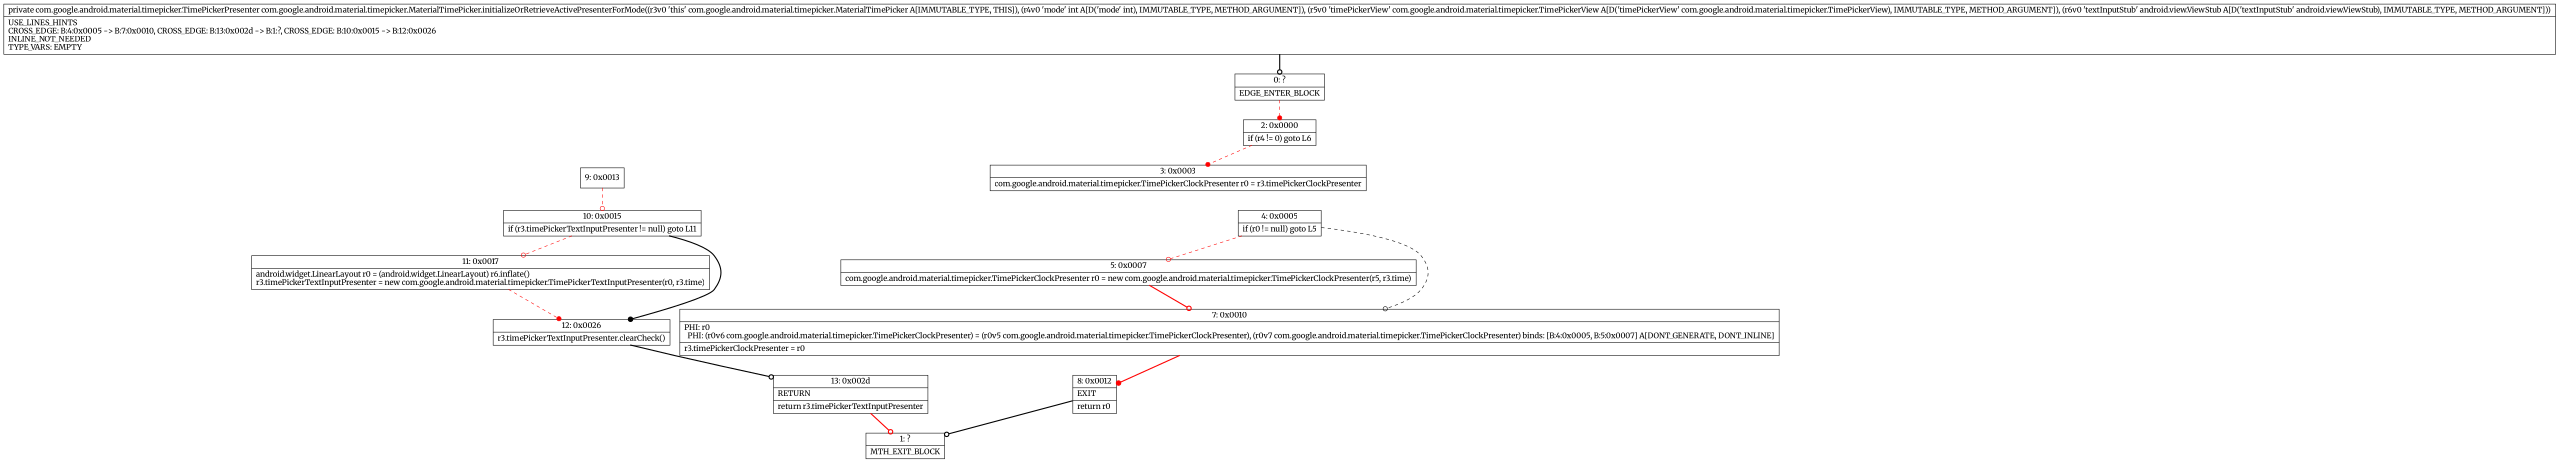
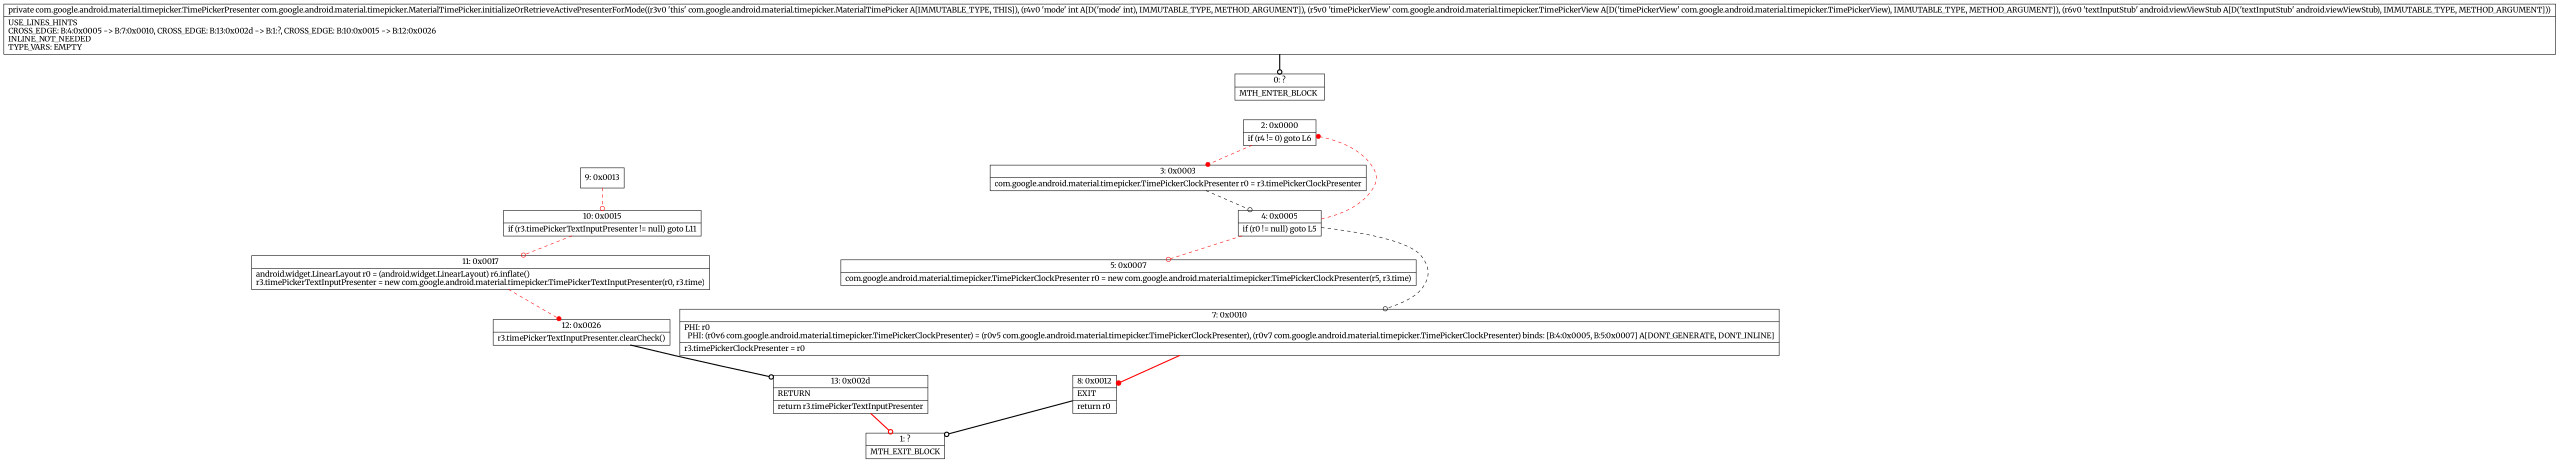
(1280, 93) -> (1278, 93)
(1280, 108) -> (1376, 178)
none -> (1227, 200)
(714, 290) -> none
(1168, 296) -> none
